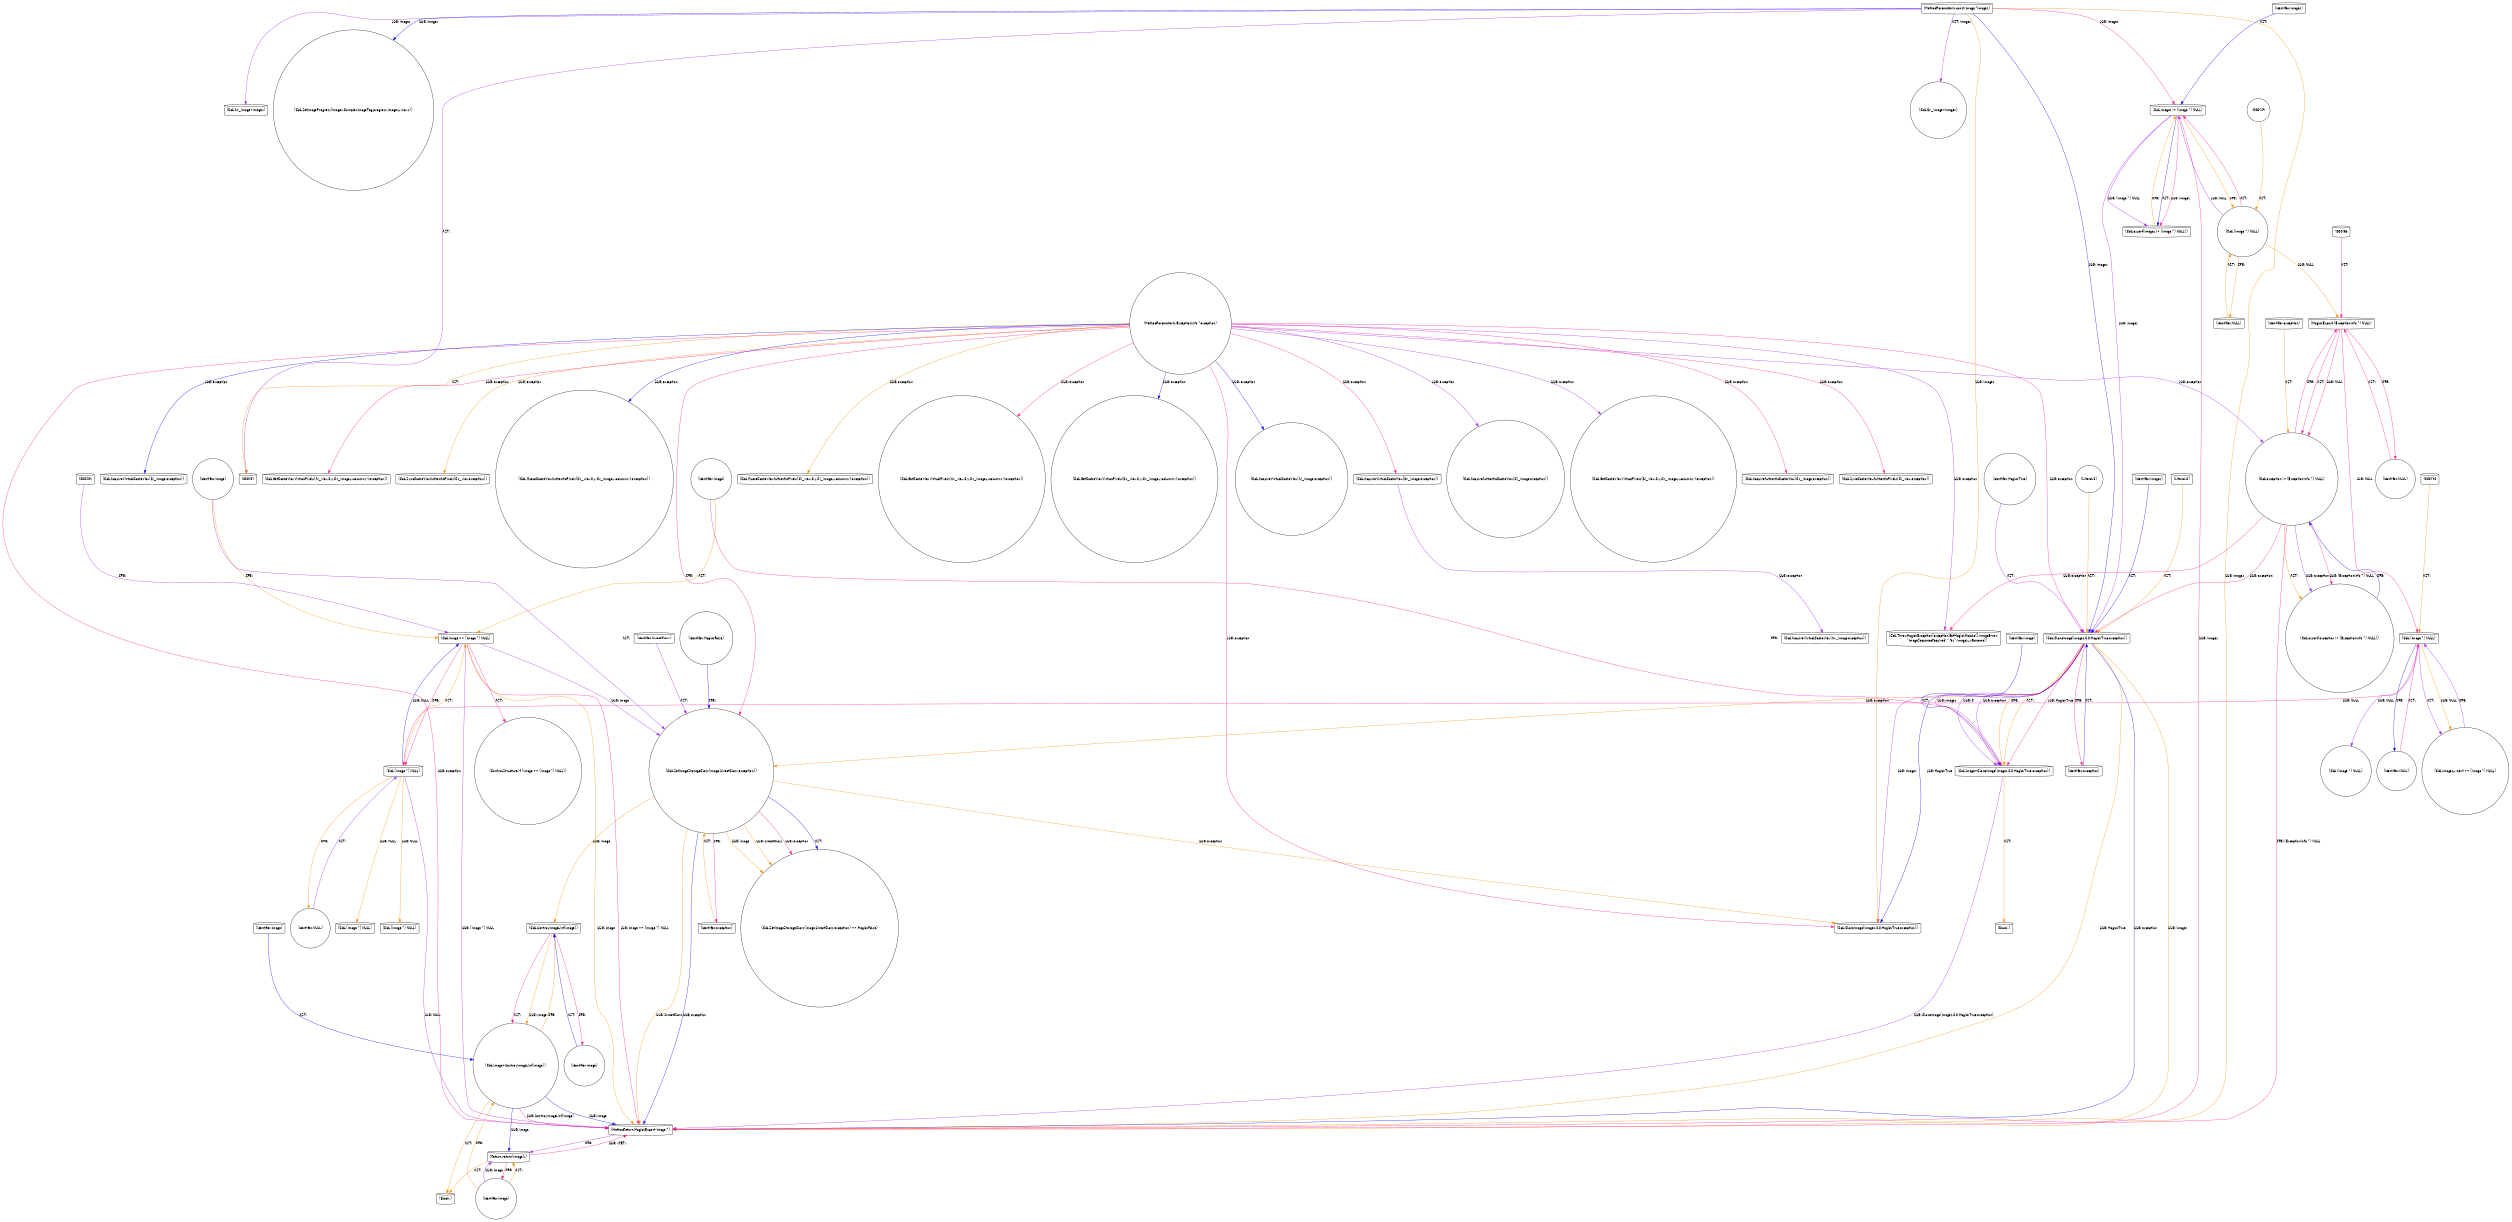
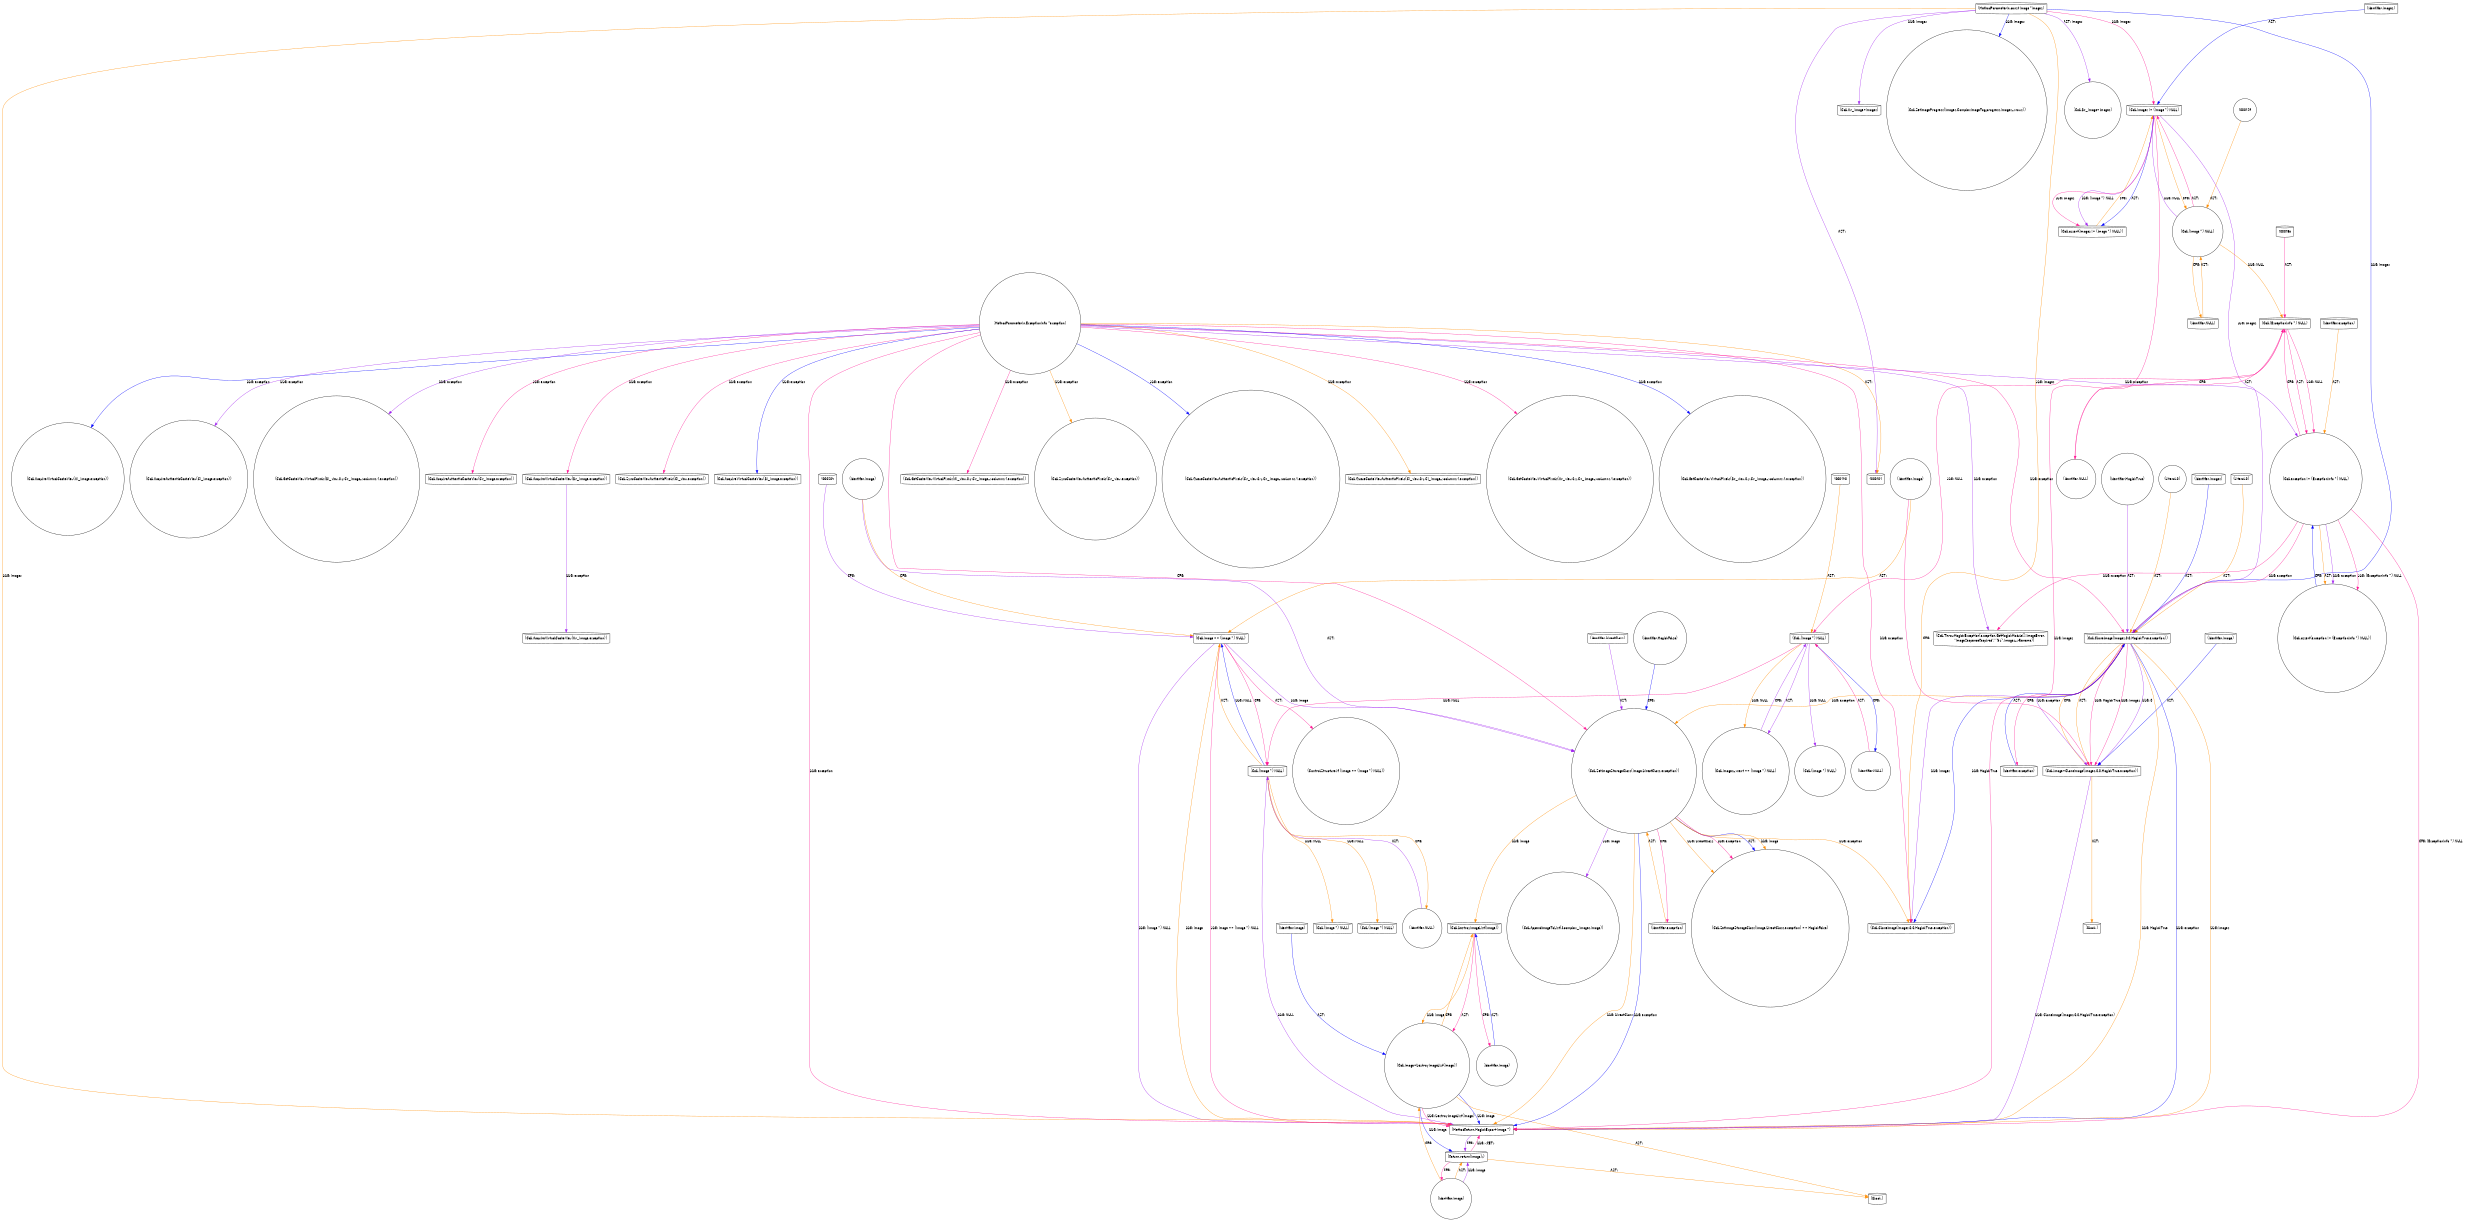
(2341, 323) -> (2285, 323)
(443, 479) -> (1095, 479)
none -> (1563, 928)
